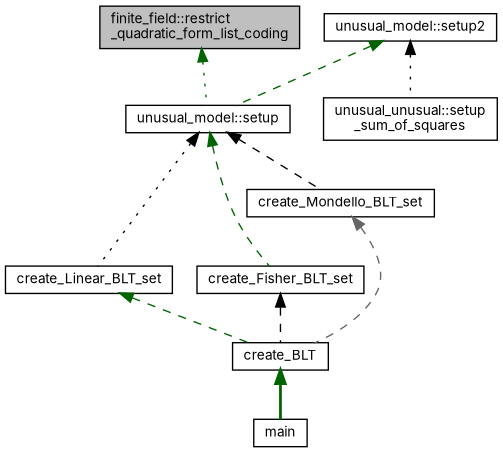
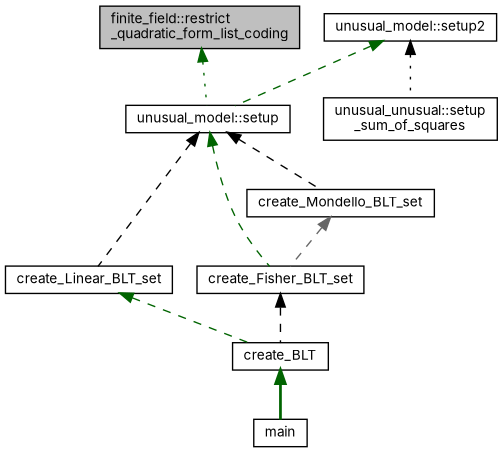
(144, 205) -> (144, 205)
(374, 297) -> (306, 247)
